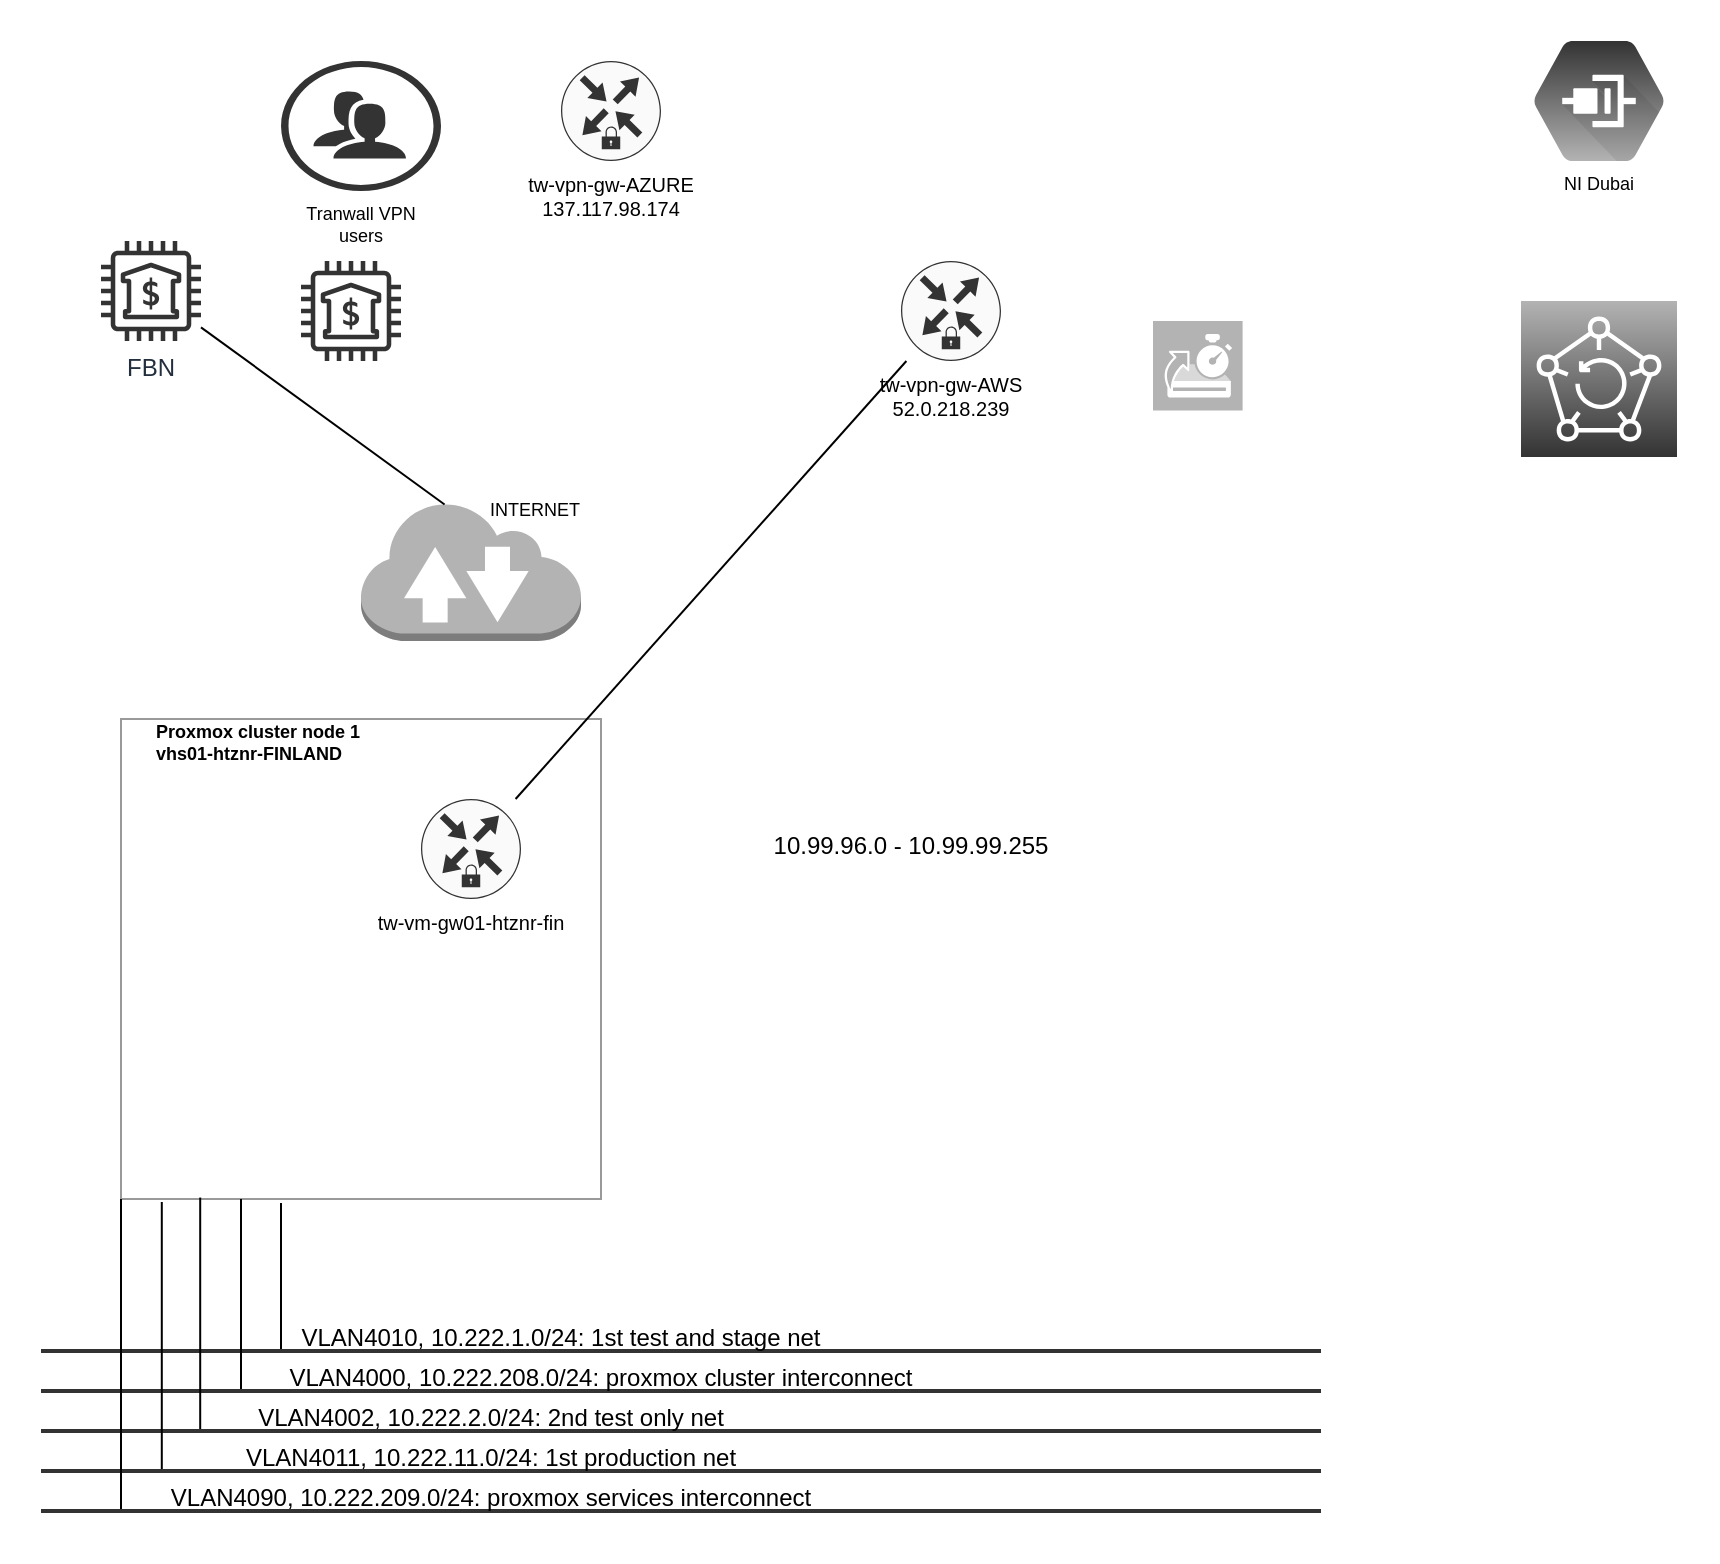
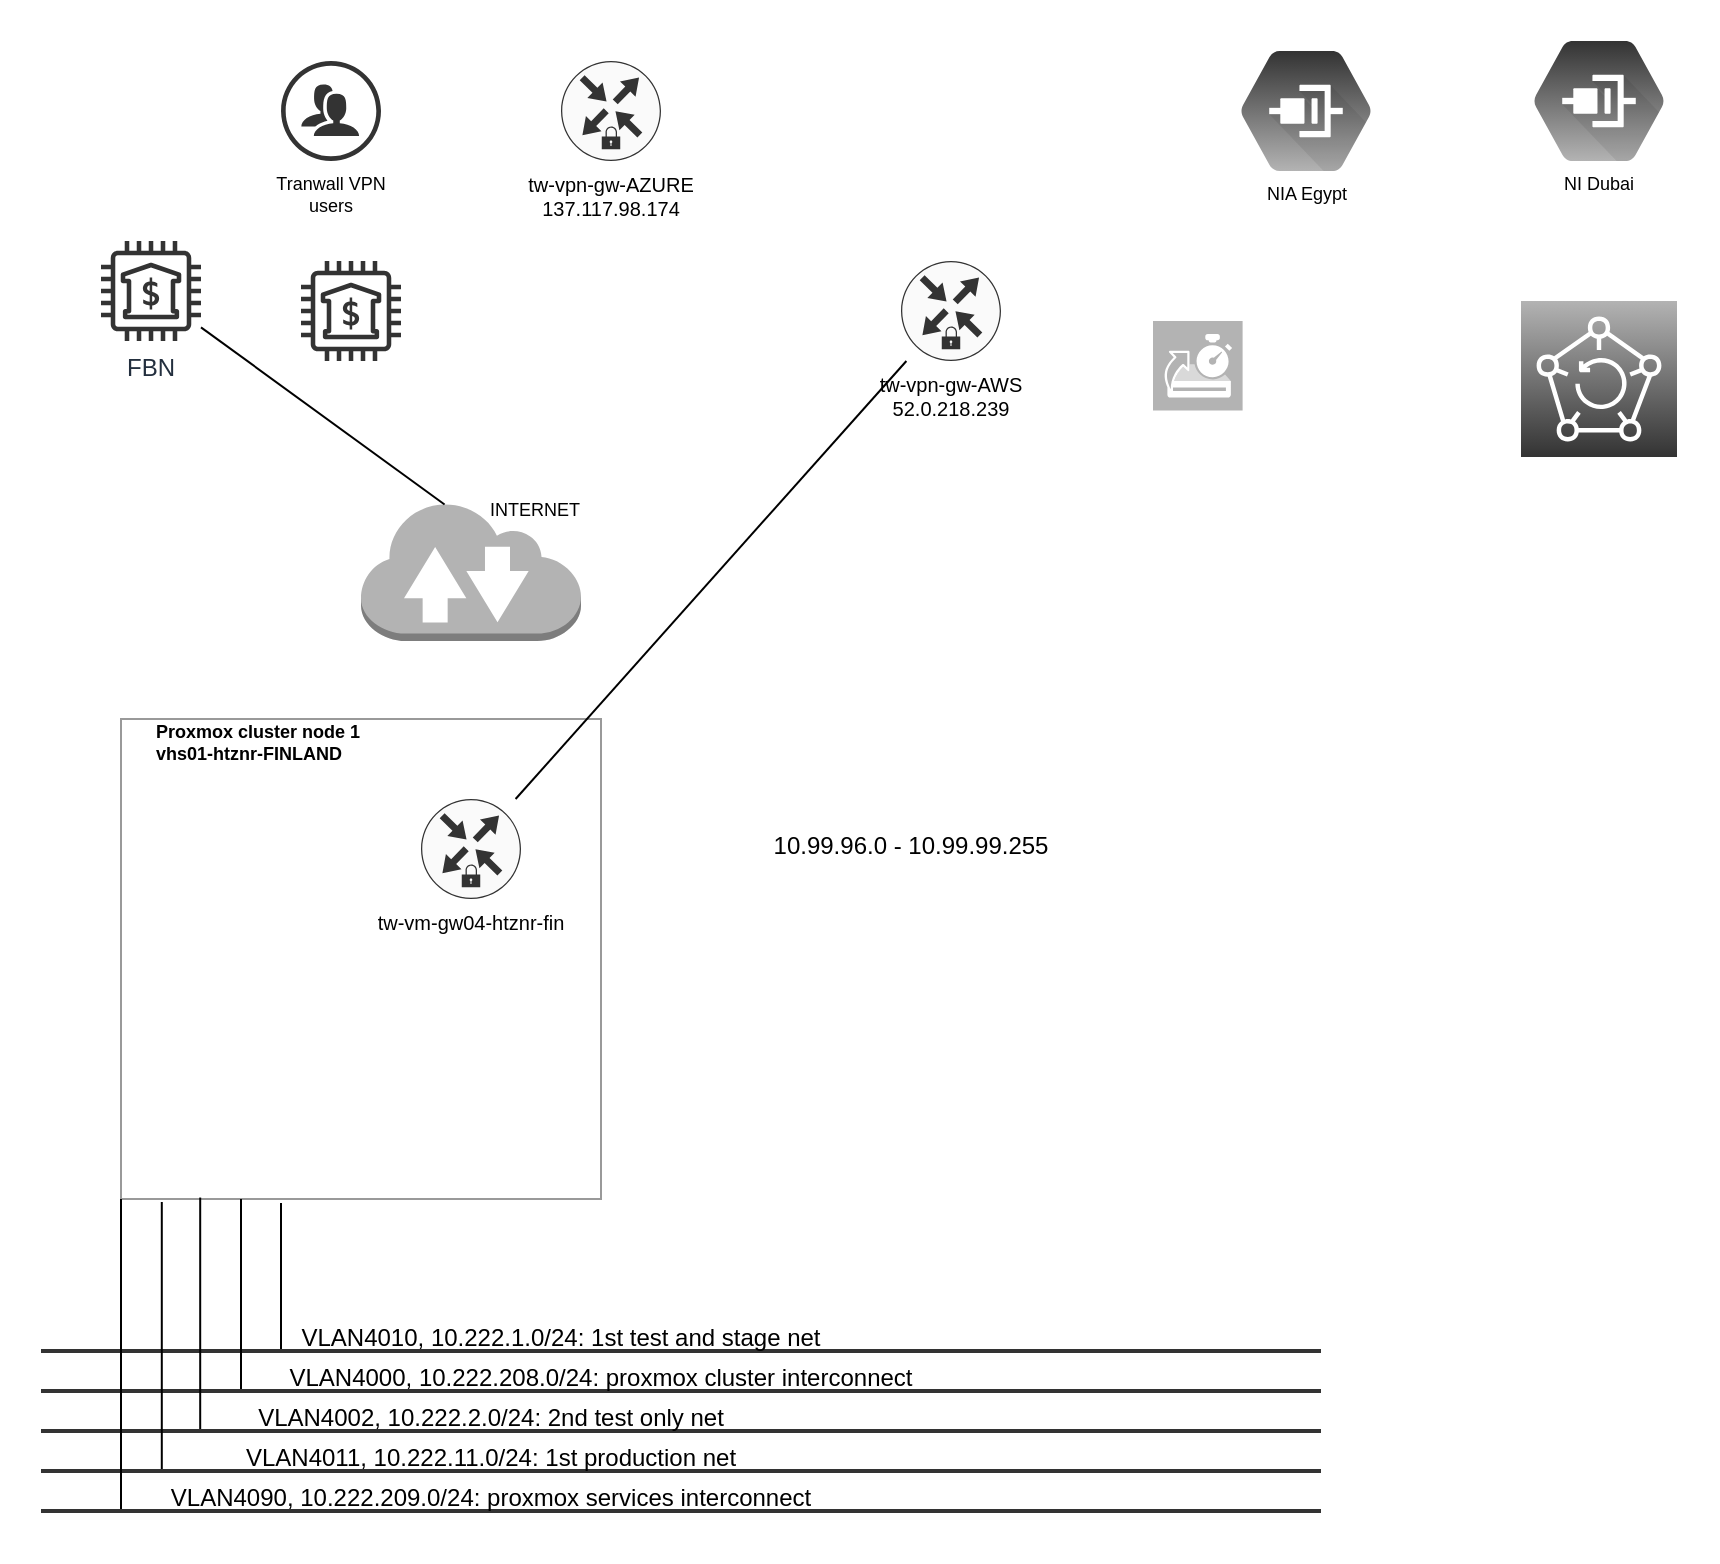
none -> (1306, 111)
(361, 126) -> (331, 111)
(472, 925) -> (472, 925)
